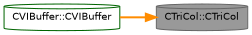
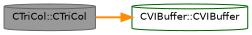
(133, 17) -> (109, 17)
